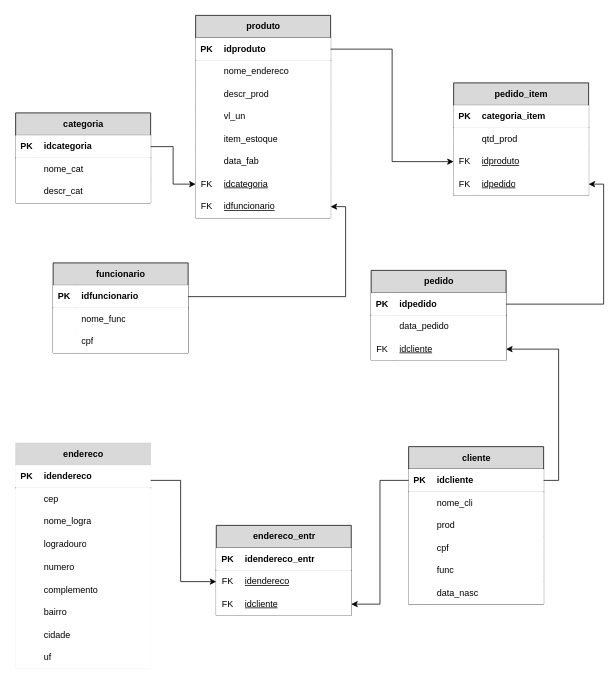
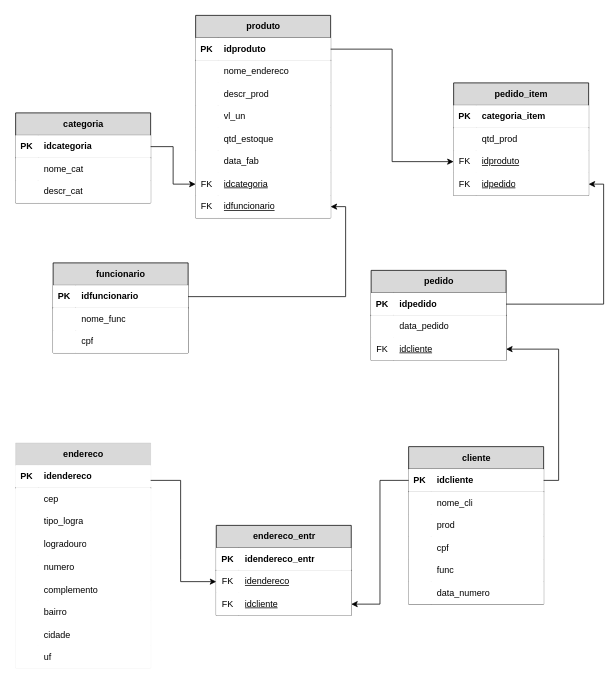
(253, 139) -> (252, 139)
(68, 522) -> (67, 522)
(460, 593) -> (465, 593)
